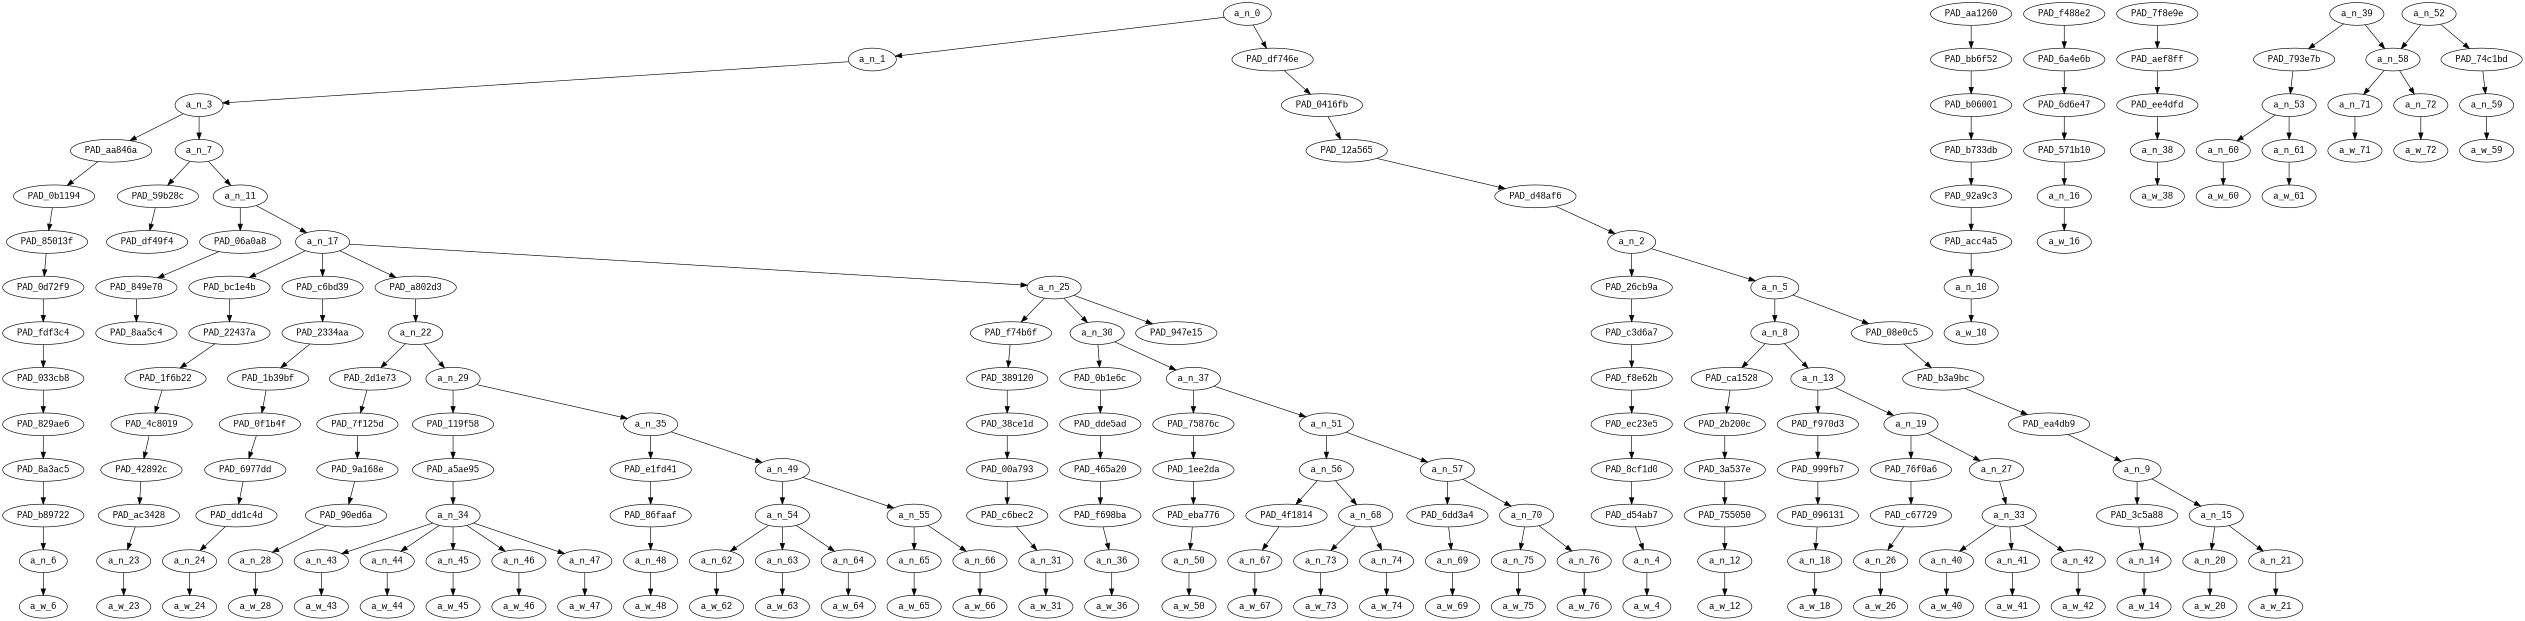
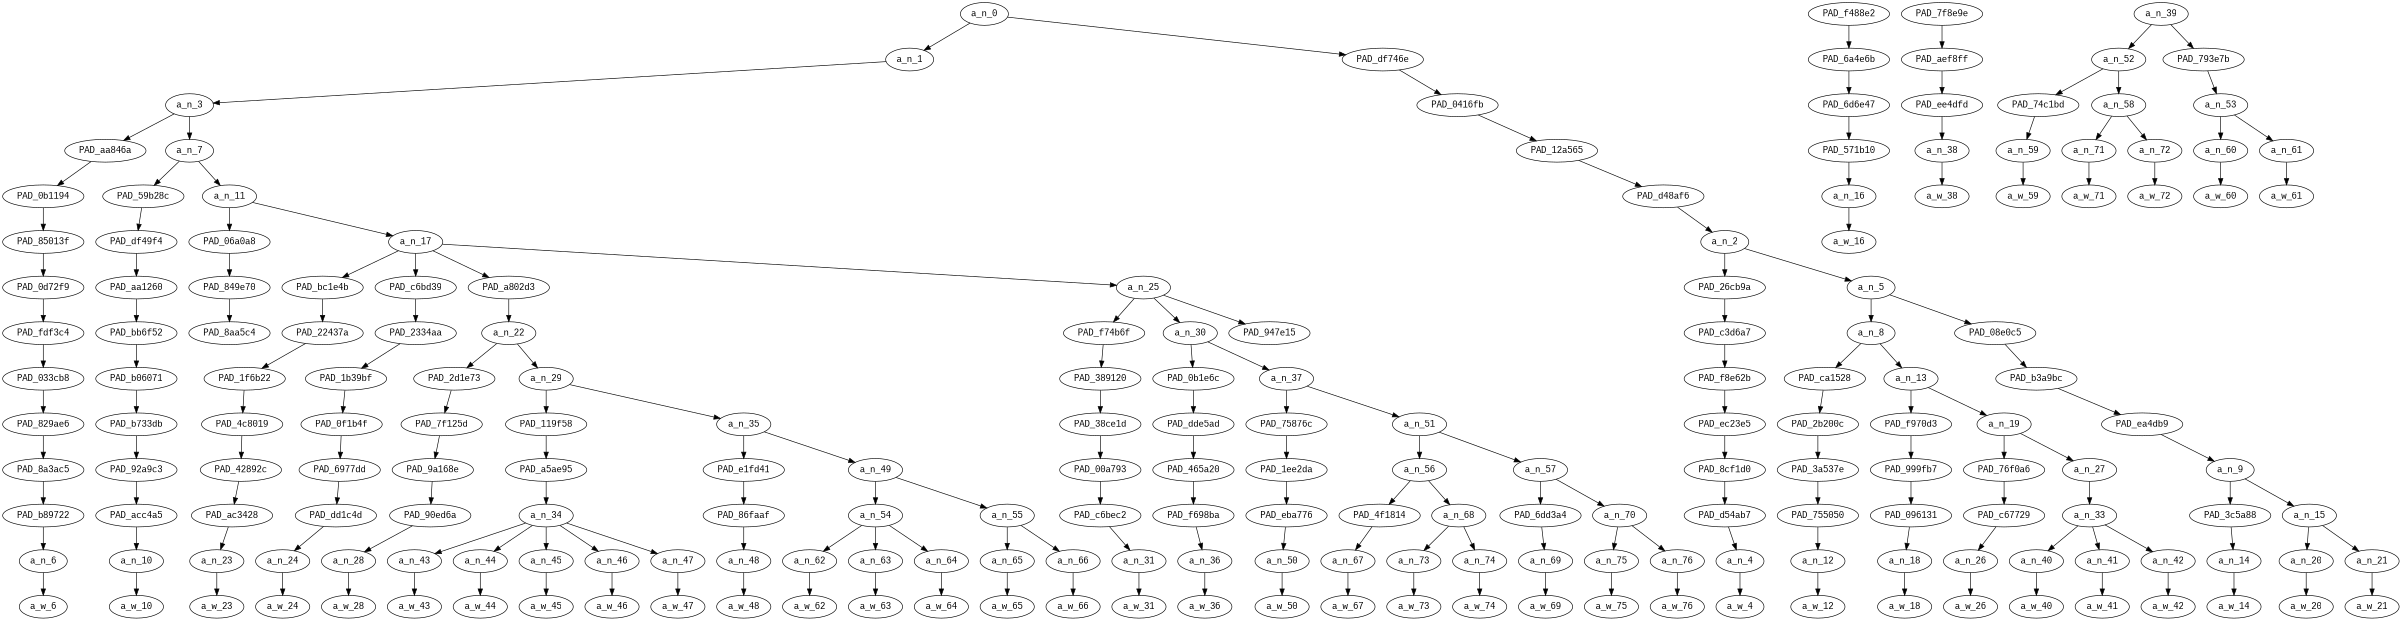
(2373, 34) -> (2142, 34)
(1971, 105) -> (136, 379)
none -> (136, 262)
